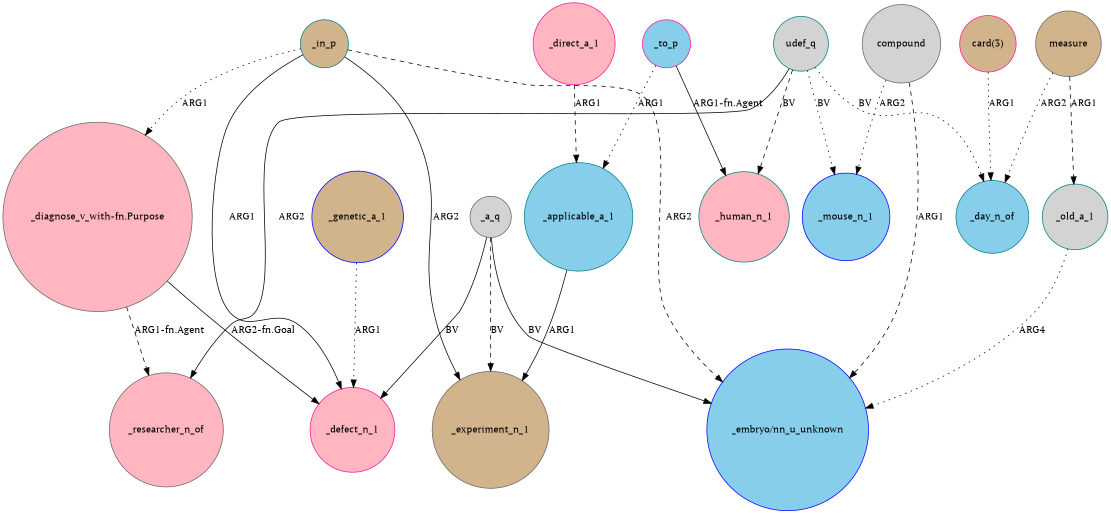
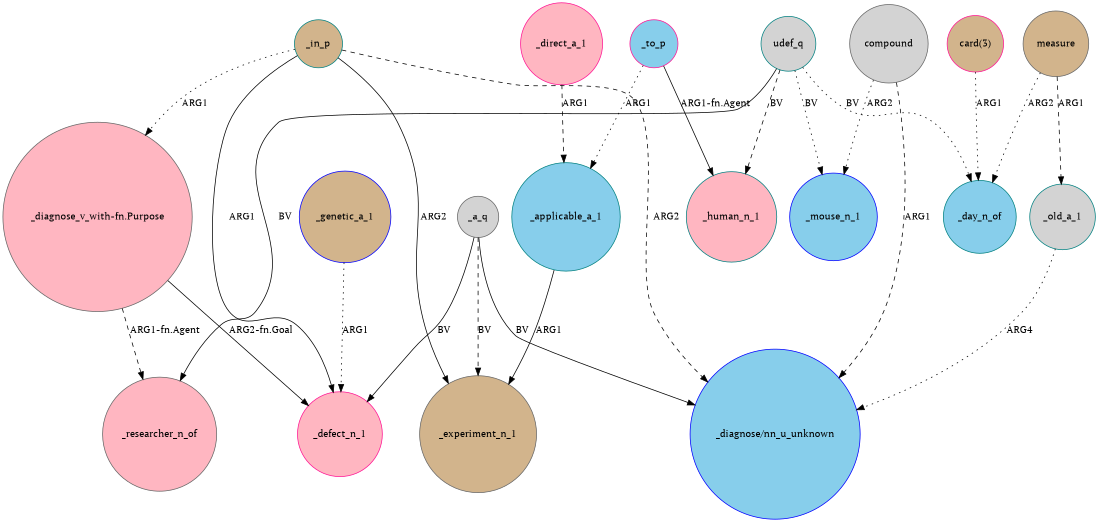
(292, 217) -> (286, 217)
(788, 430) -> (775, 434)
